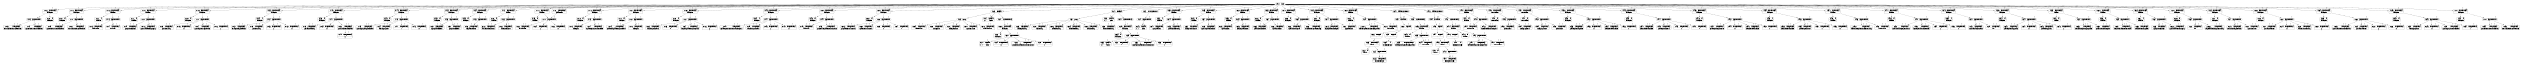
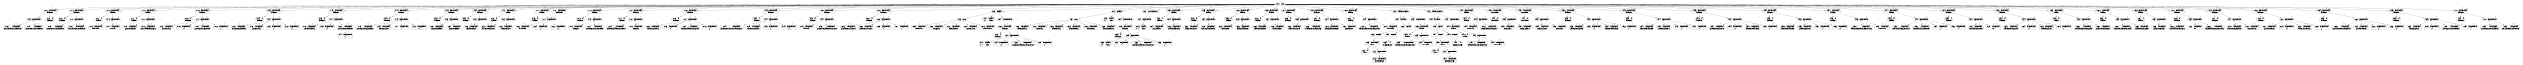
(80, 27) -> (80, 27)
